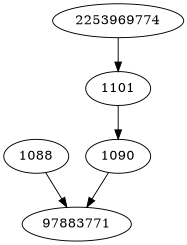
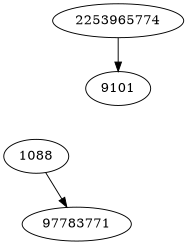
(118, 21) -> (118, 21)
(118, 89) -> (118, 89)
(118, 156) -> none
(77, 224) -> (77, 224)
